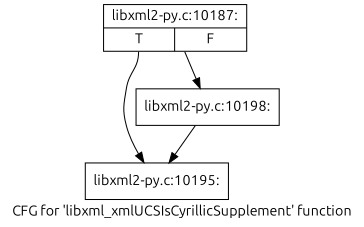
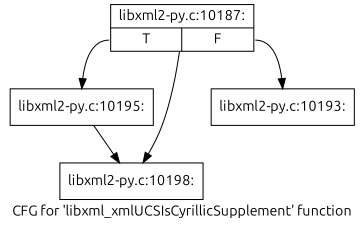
none -> (283, 107)
(185, 140) -> (104, 140)
